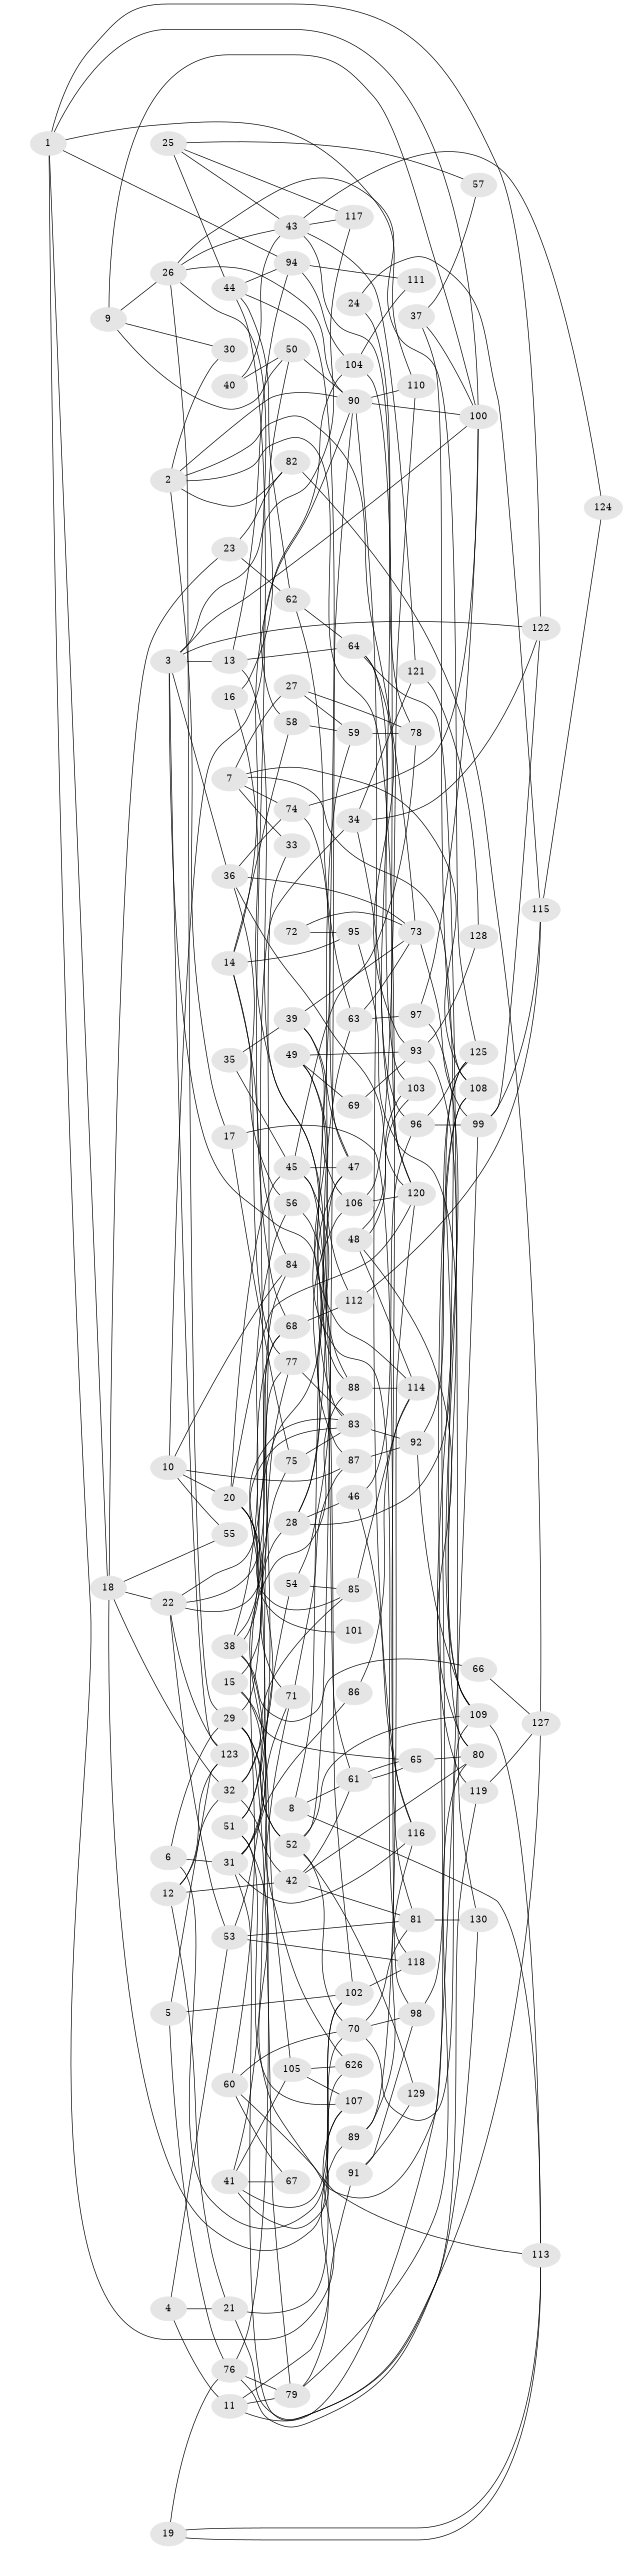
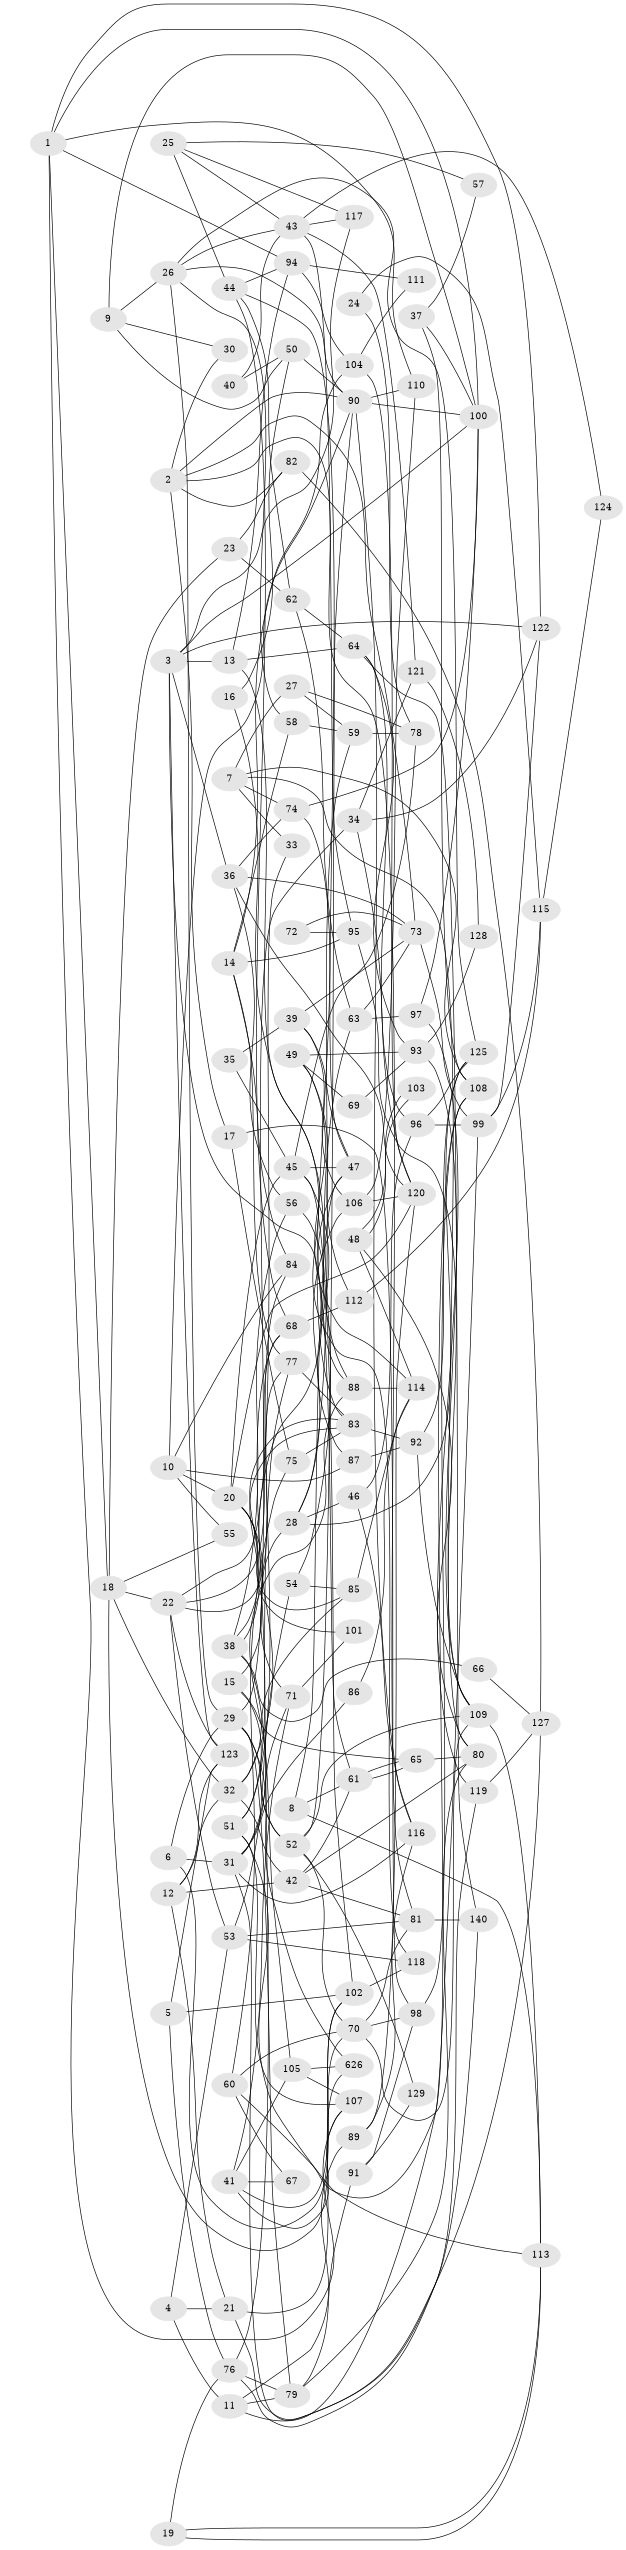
(389, 644) -> (331, 577)
(309, 1614) -> (319, 1669)
(479, 1920) -> (479, 1920)
